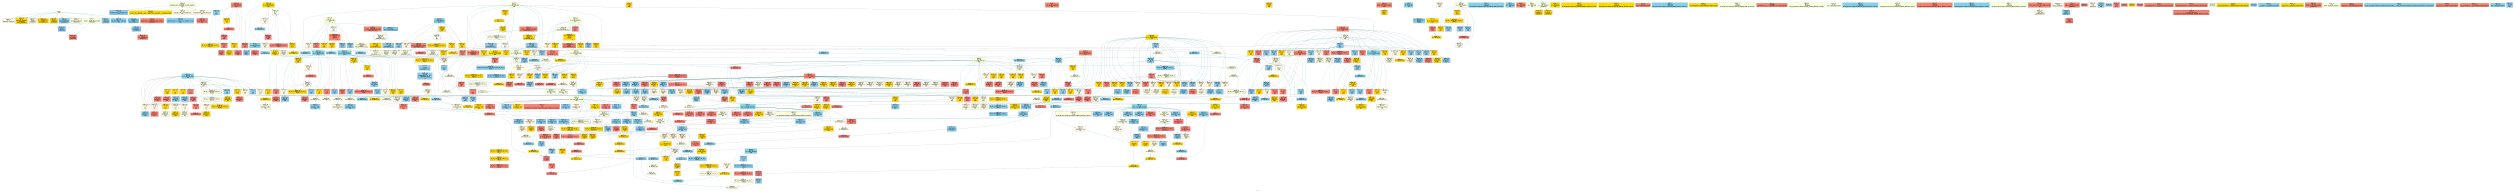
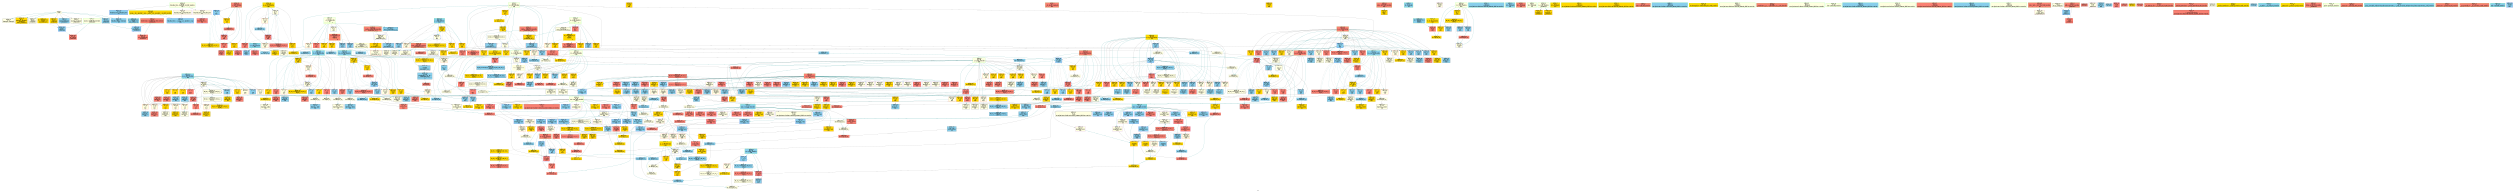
(1357, 68) -> (1357, 68)
(1079, 92) -> (1079, 92)
